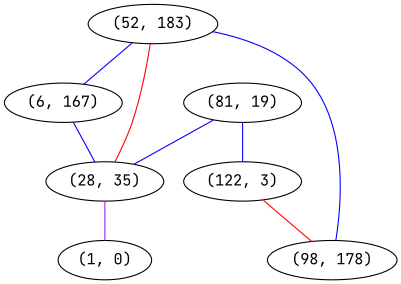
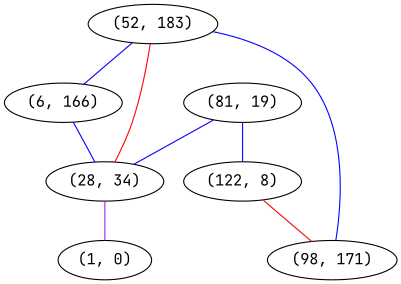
(63, 103) -> (63, 103)
(105, 181) -> (105, 181)
(243, 181) -> (243, 181)
(332, 260) -> (332, 260)
